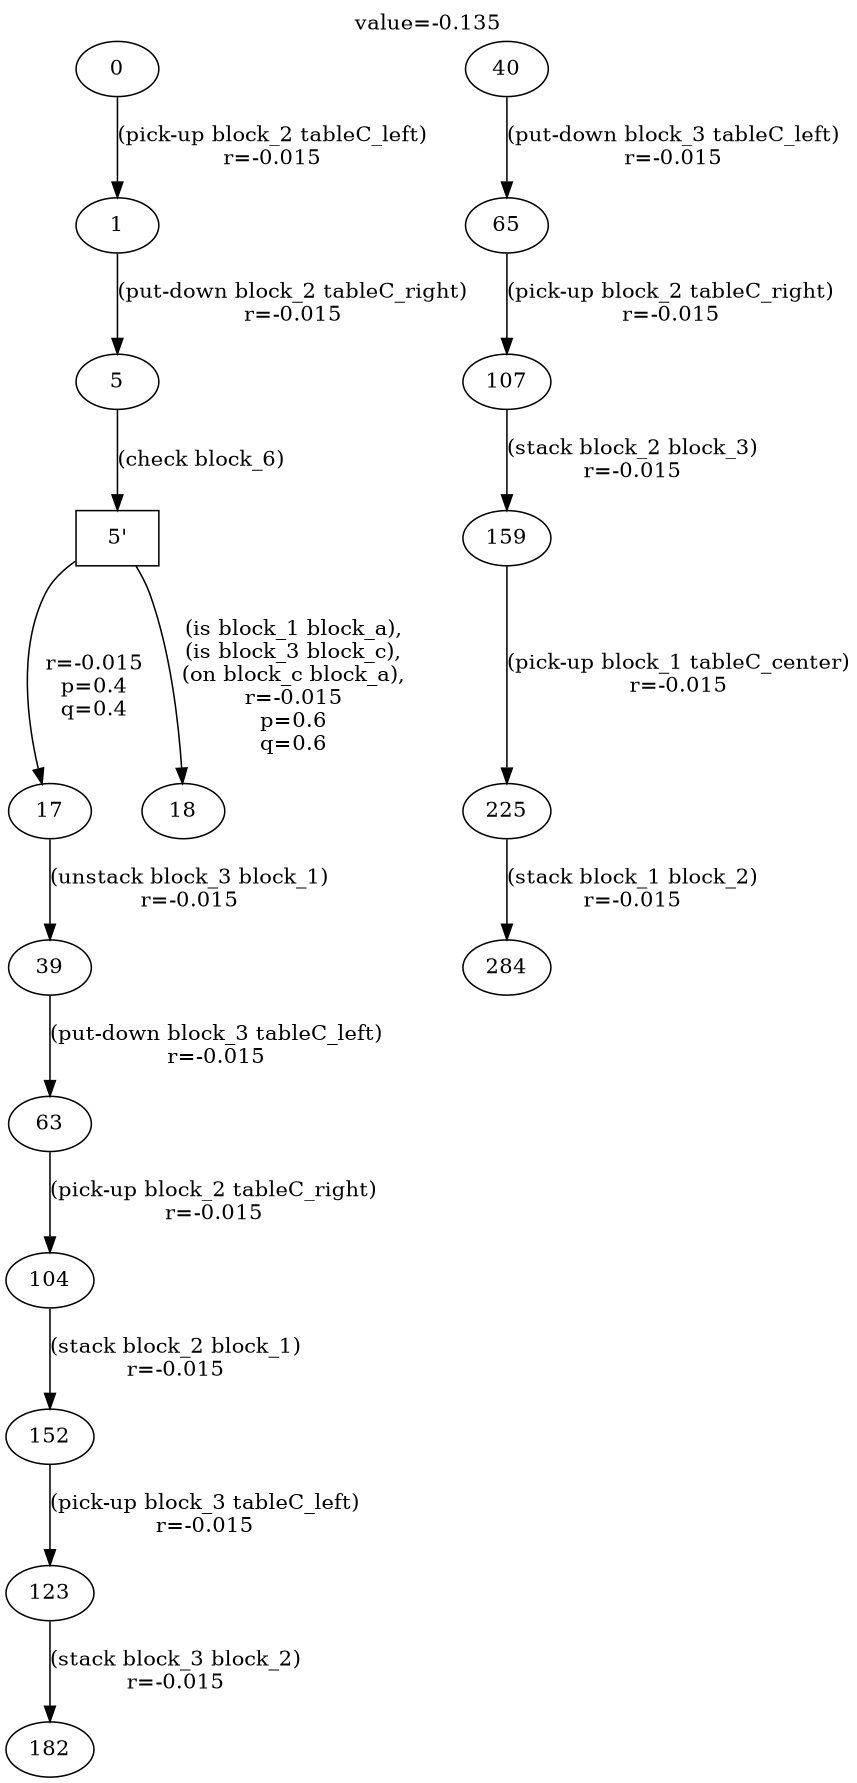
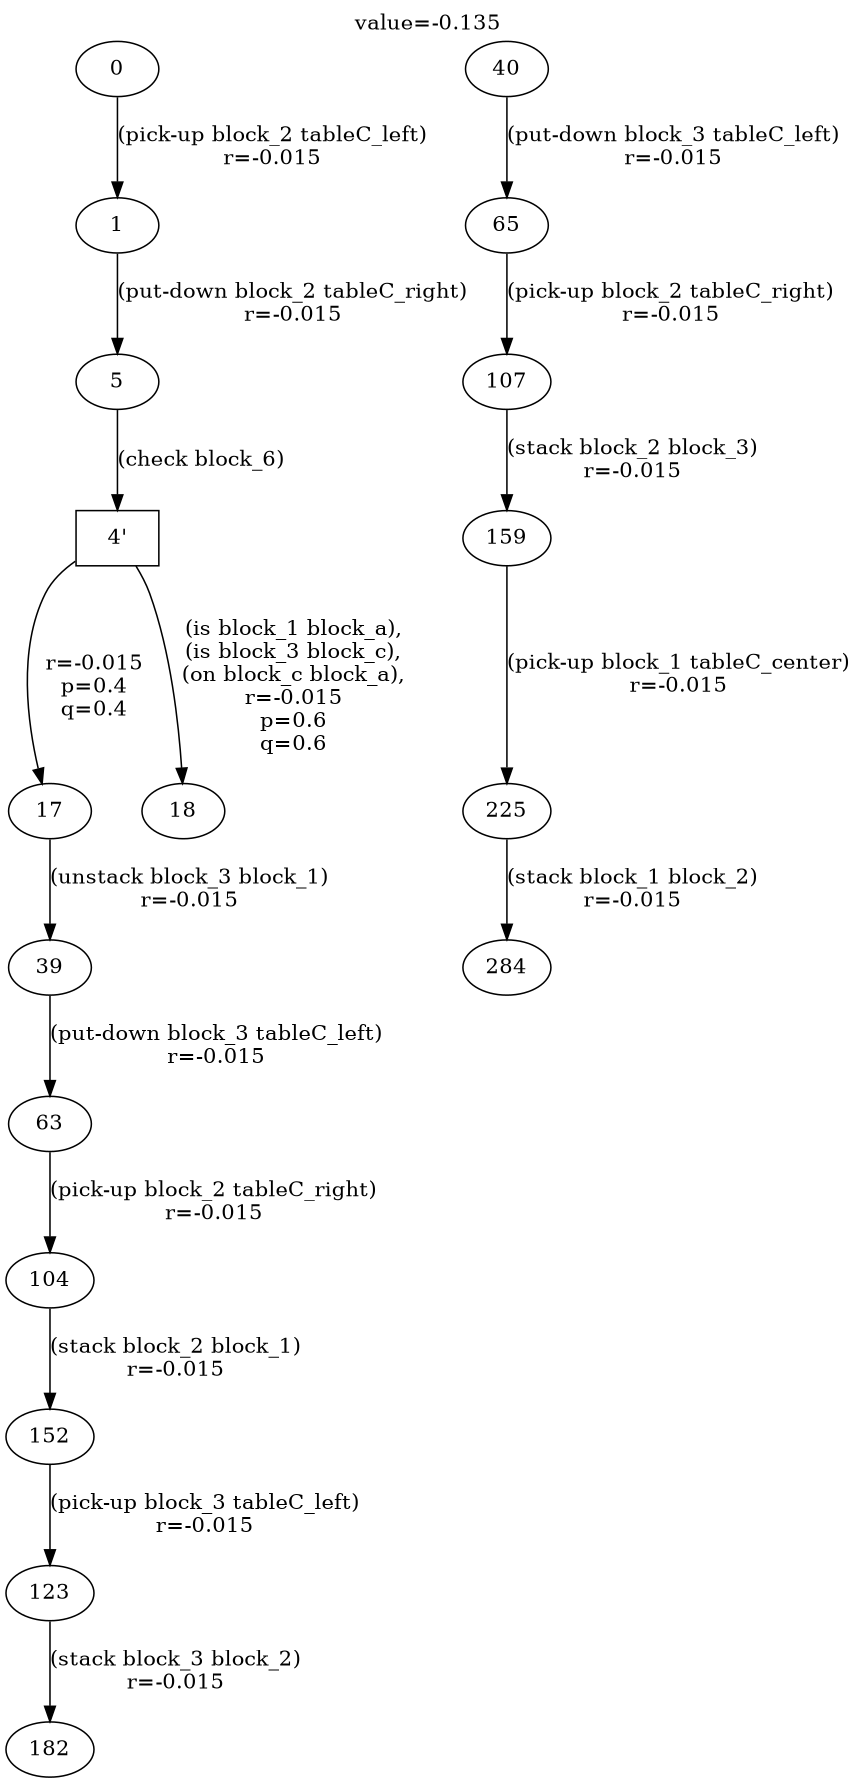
(117, 538) -> (117, 538)
